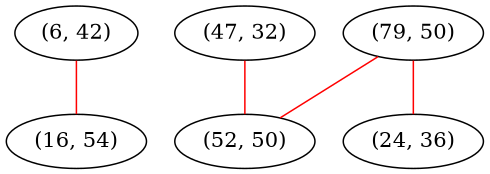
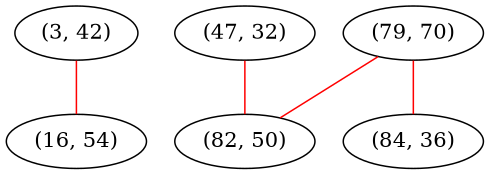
(76, 33) -> (76, 33)
(413, 33) -> (413, 33)
(245, 141) -> (245, 141)
(413, 141) -> (413, 141)
